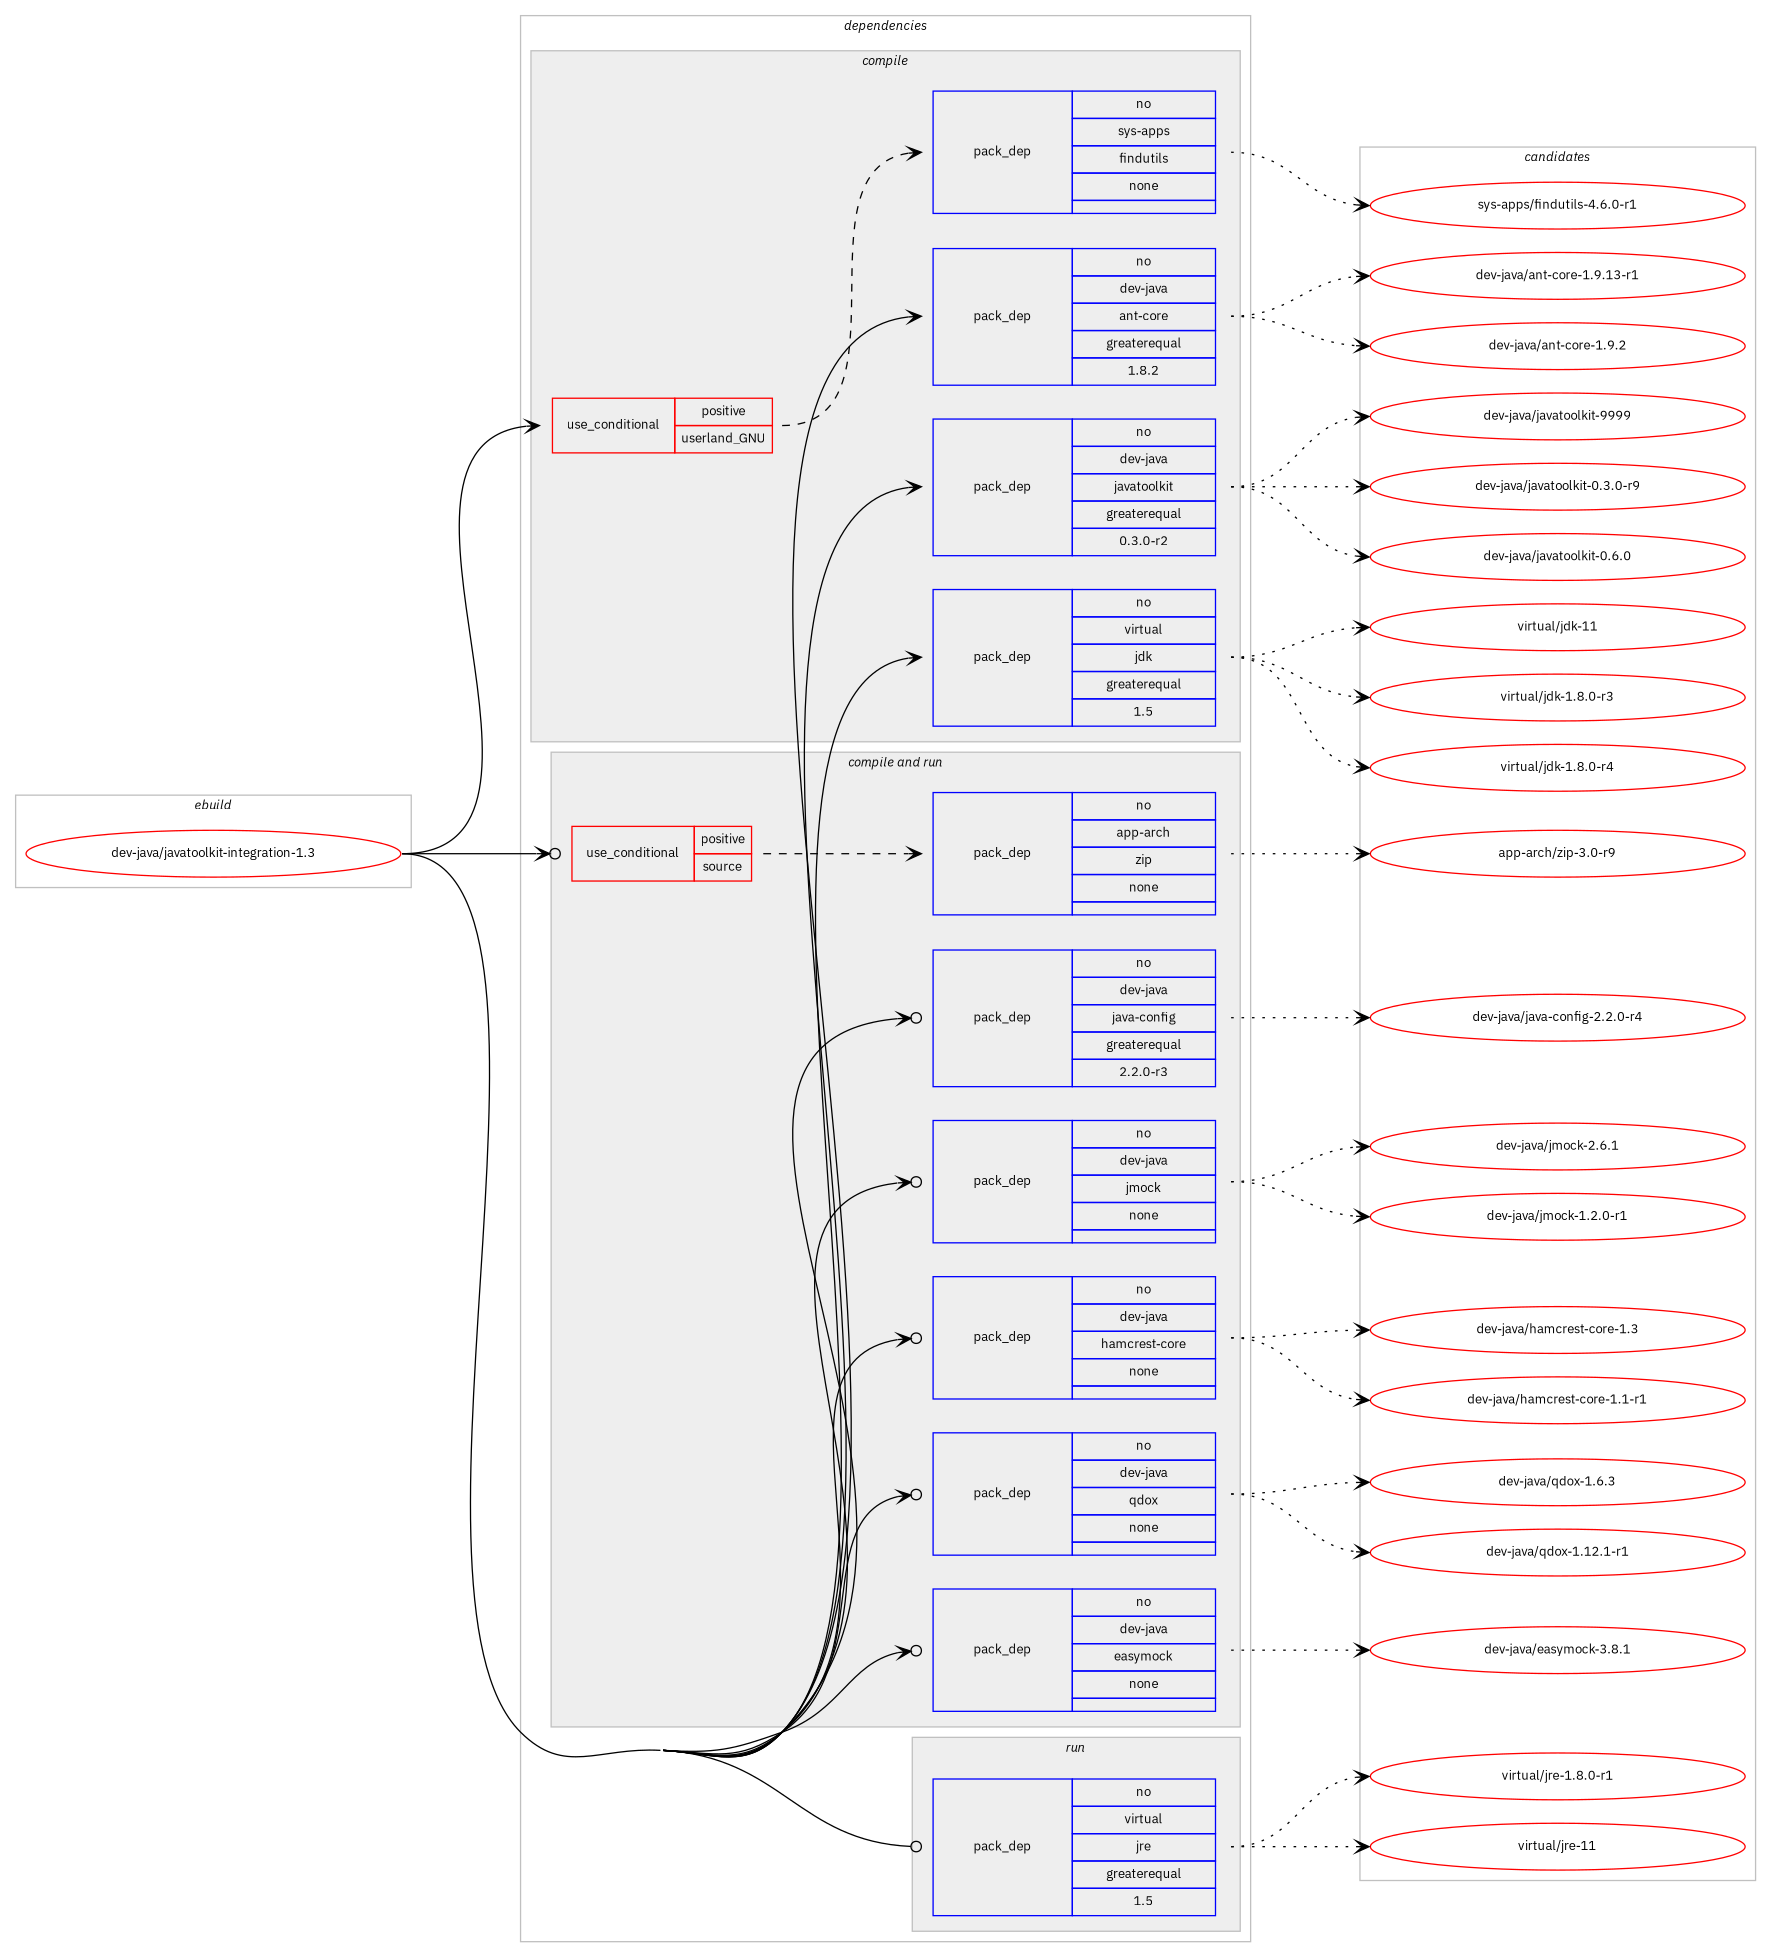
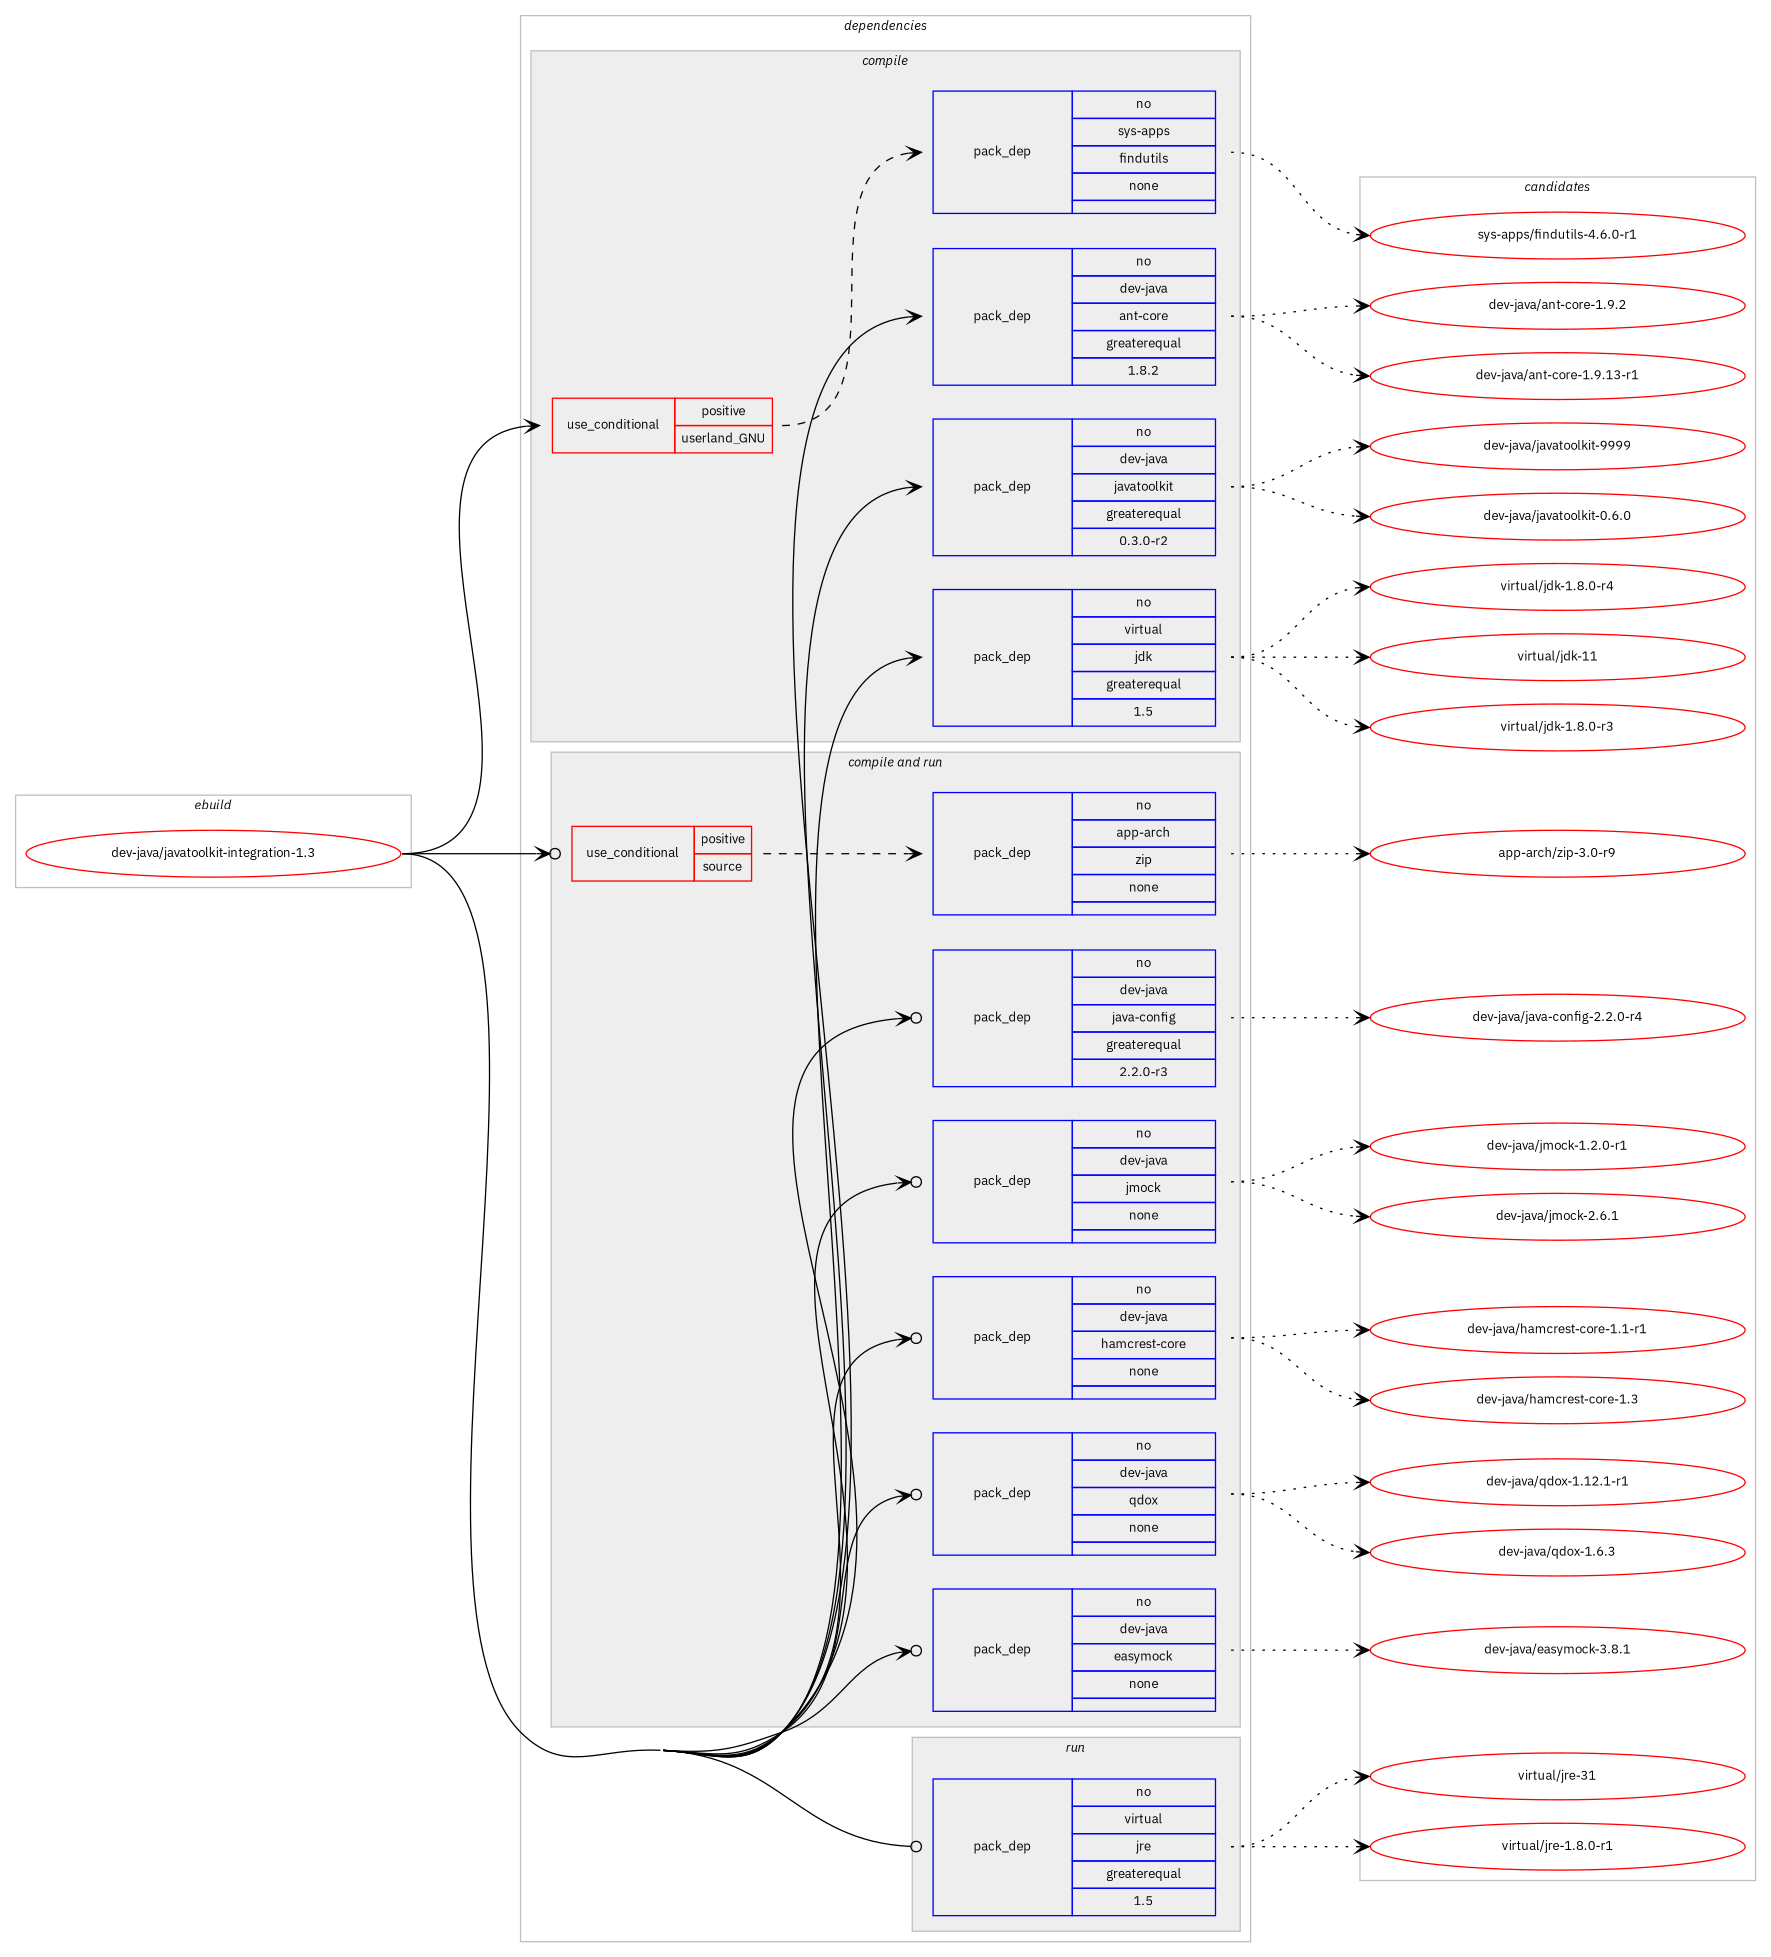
(1558, 487) -> none
(1558, 1847) -> (1558, 1776)
